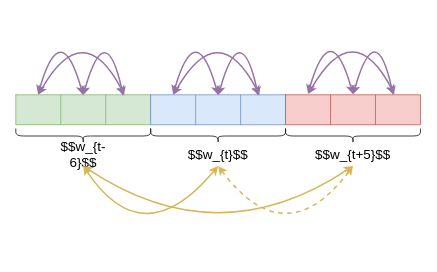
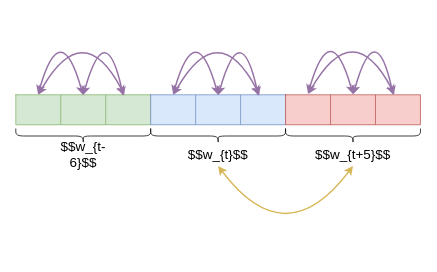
(149, 213) -> none
(217, 213) -> none
(286, 213) -> (286, 213)
